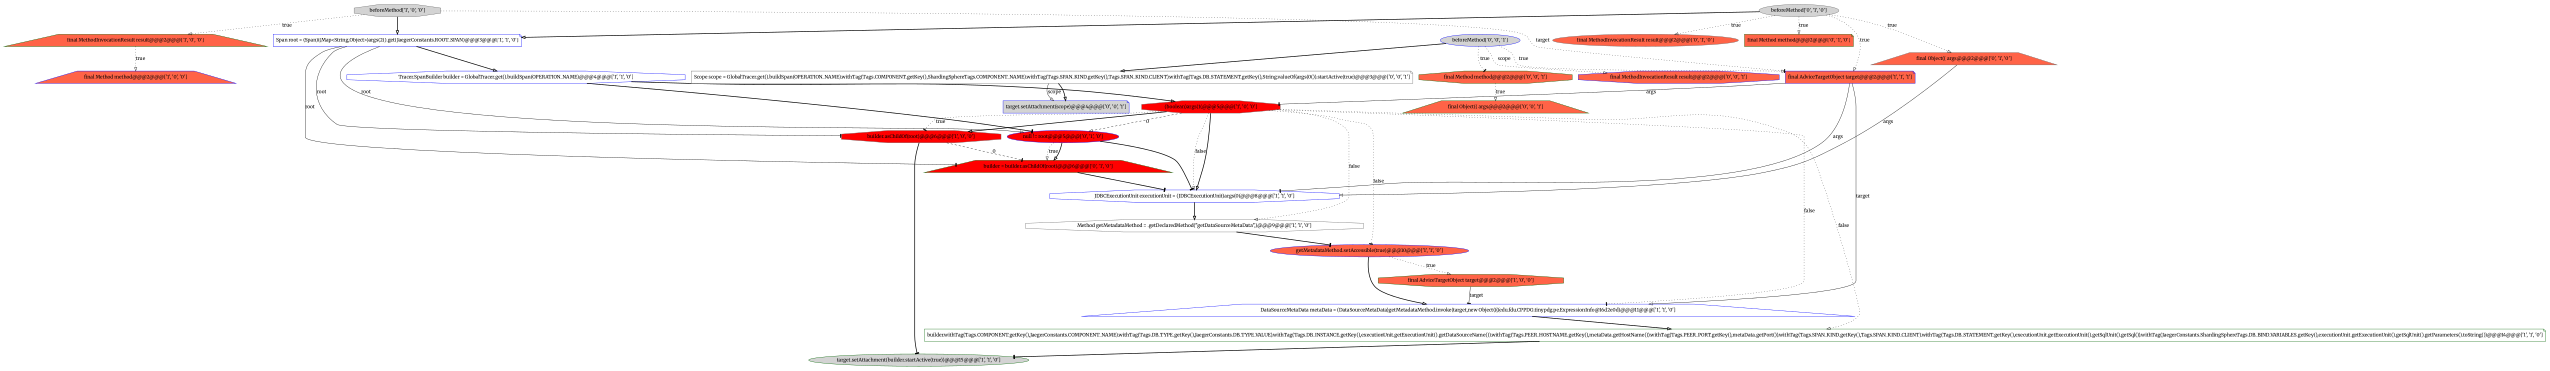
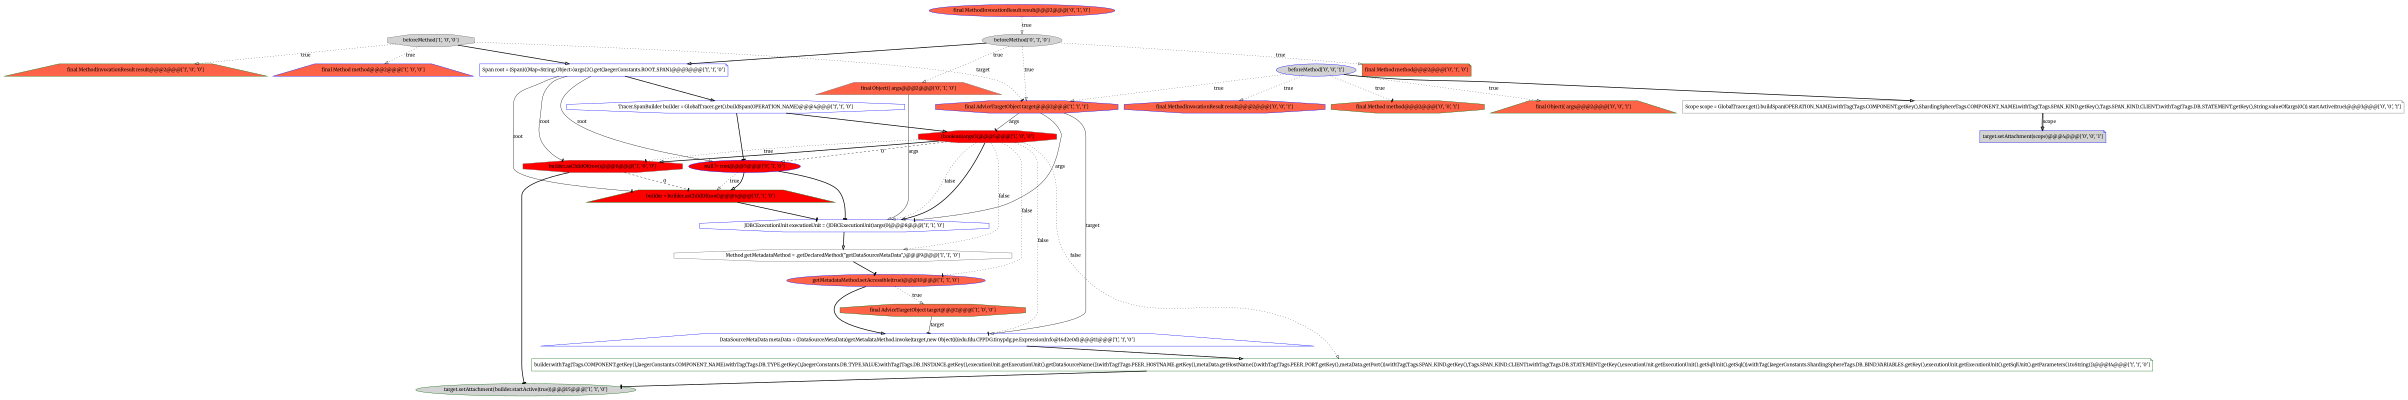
(1726, 25) -> (1022, 24)
(1646, 40) -> (1022, 11)
(136, 57) -> (404, 54)
(1504, 59) -> (1288, 88)
(1850, 77) -> (1027, 107)
(1496, 90) -> (1441, 87)
